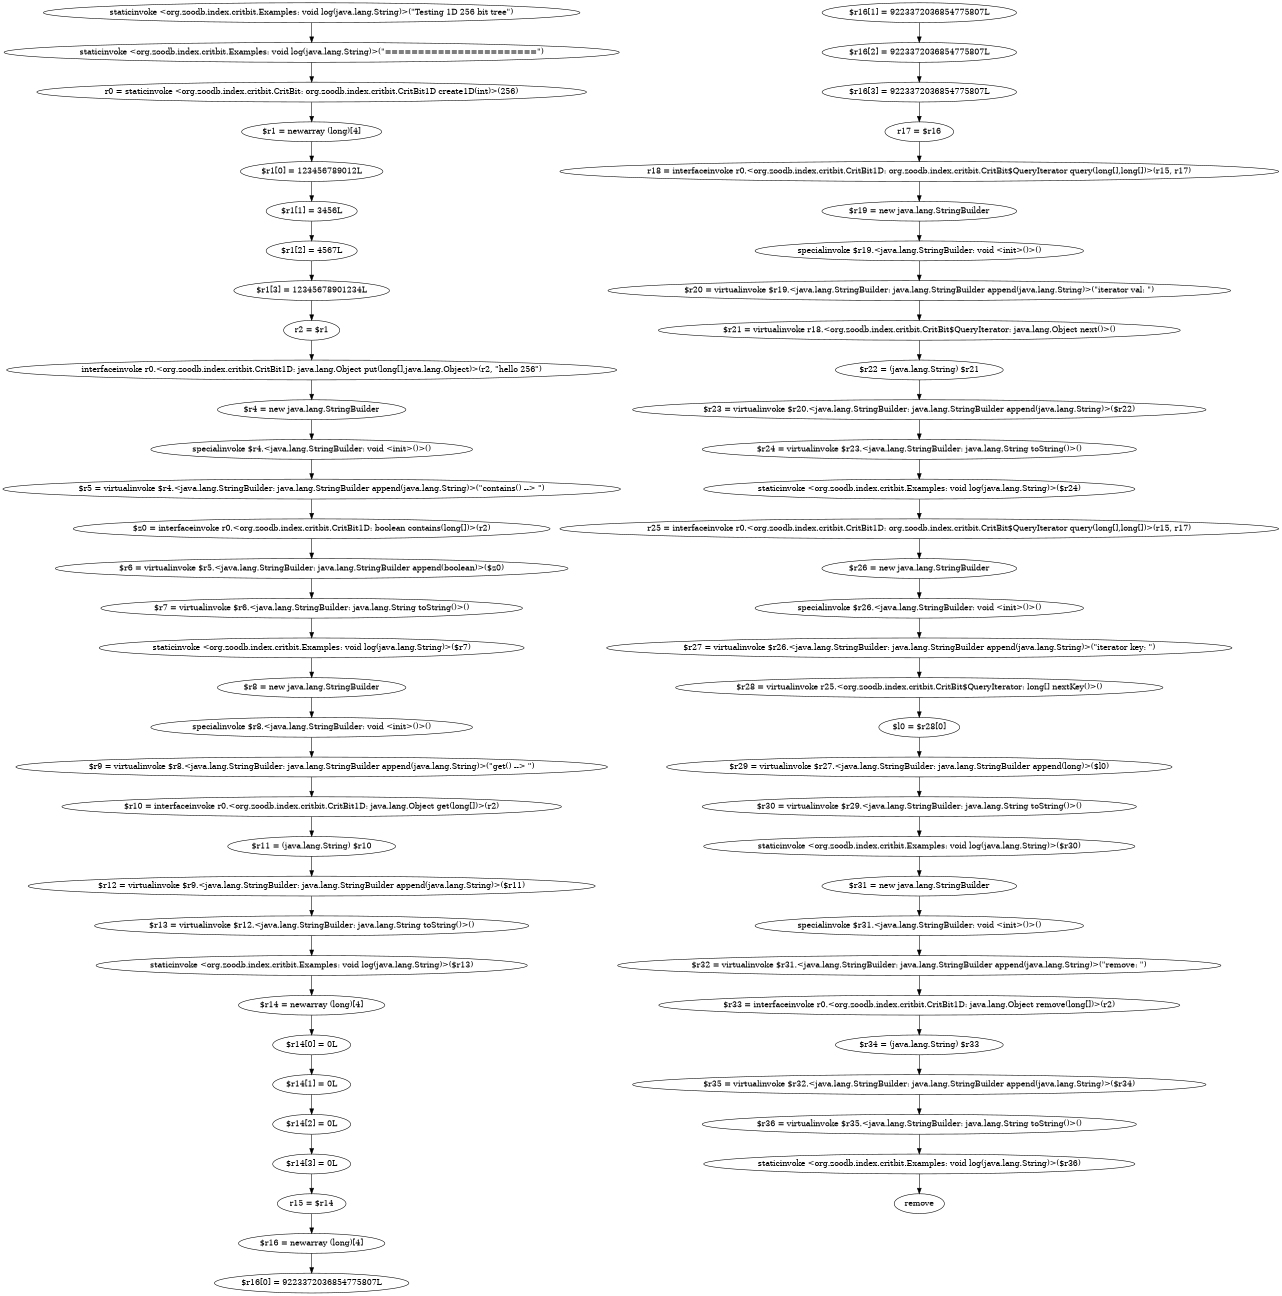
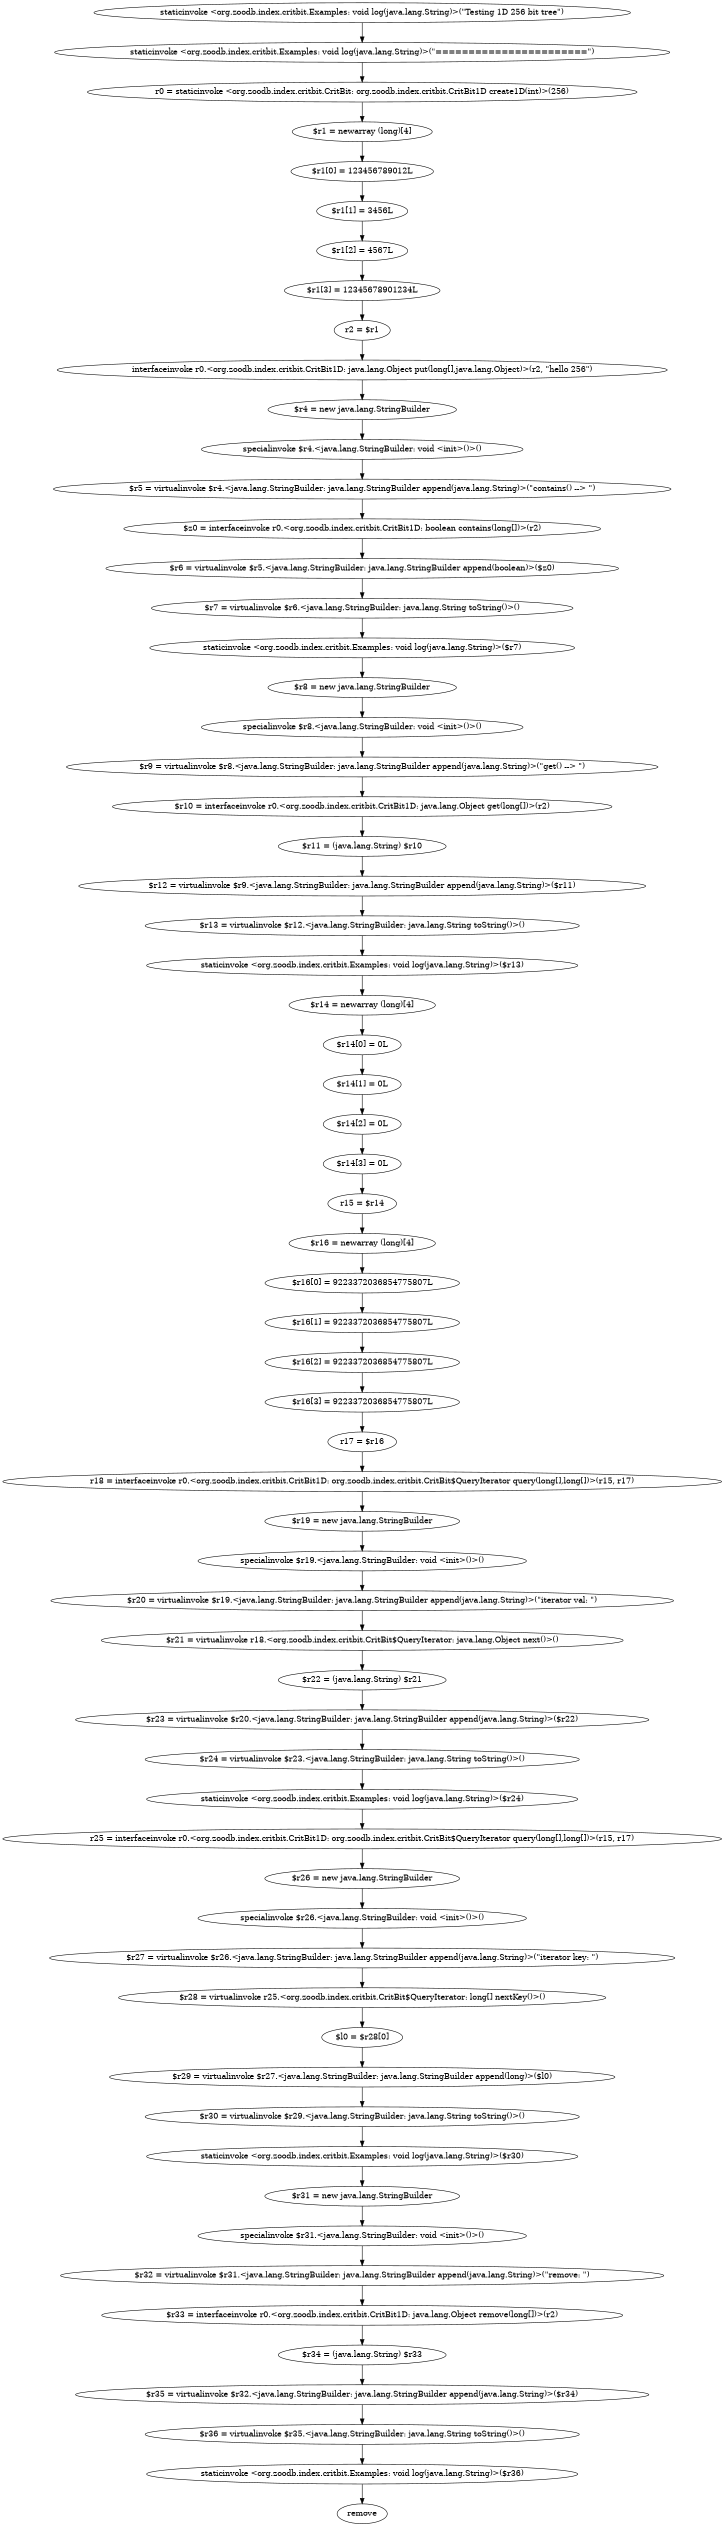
none -> (362, 1300)
